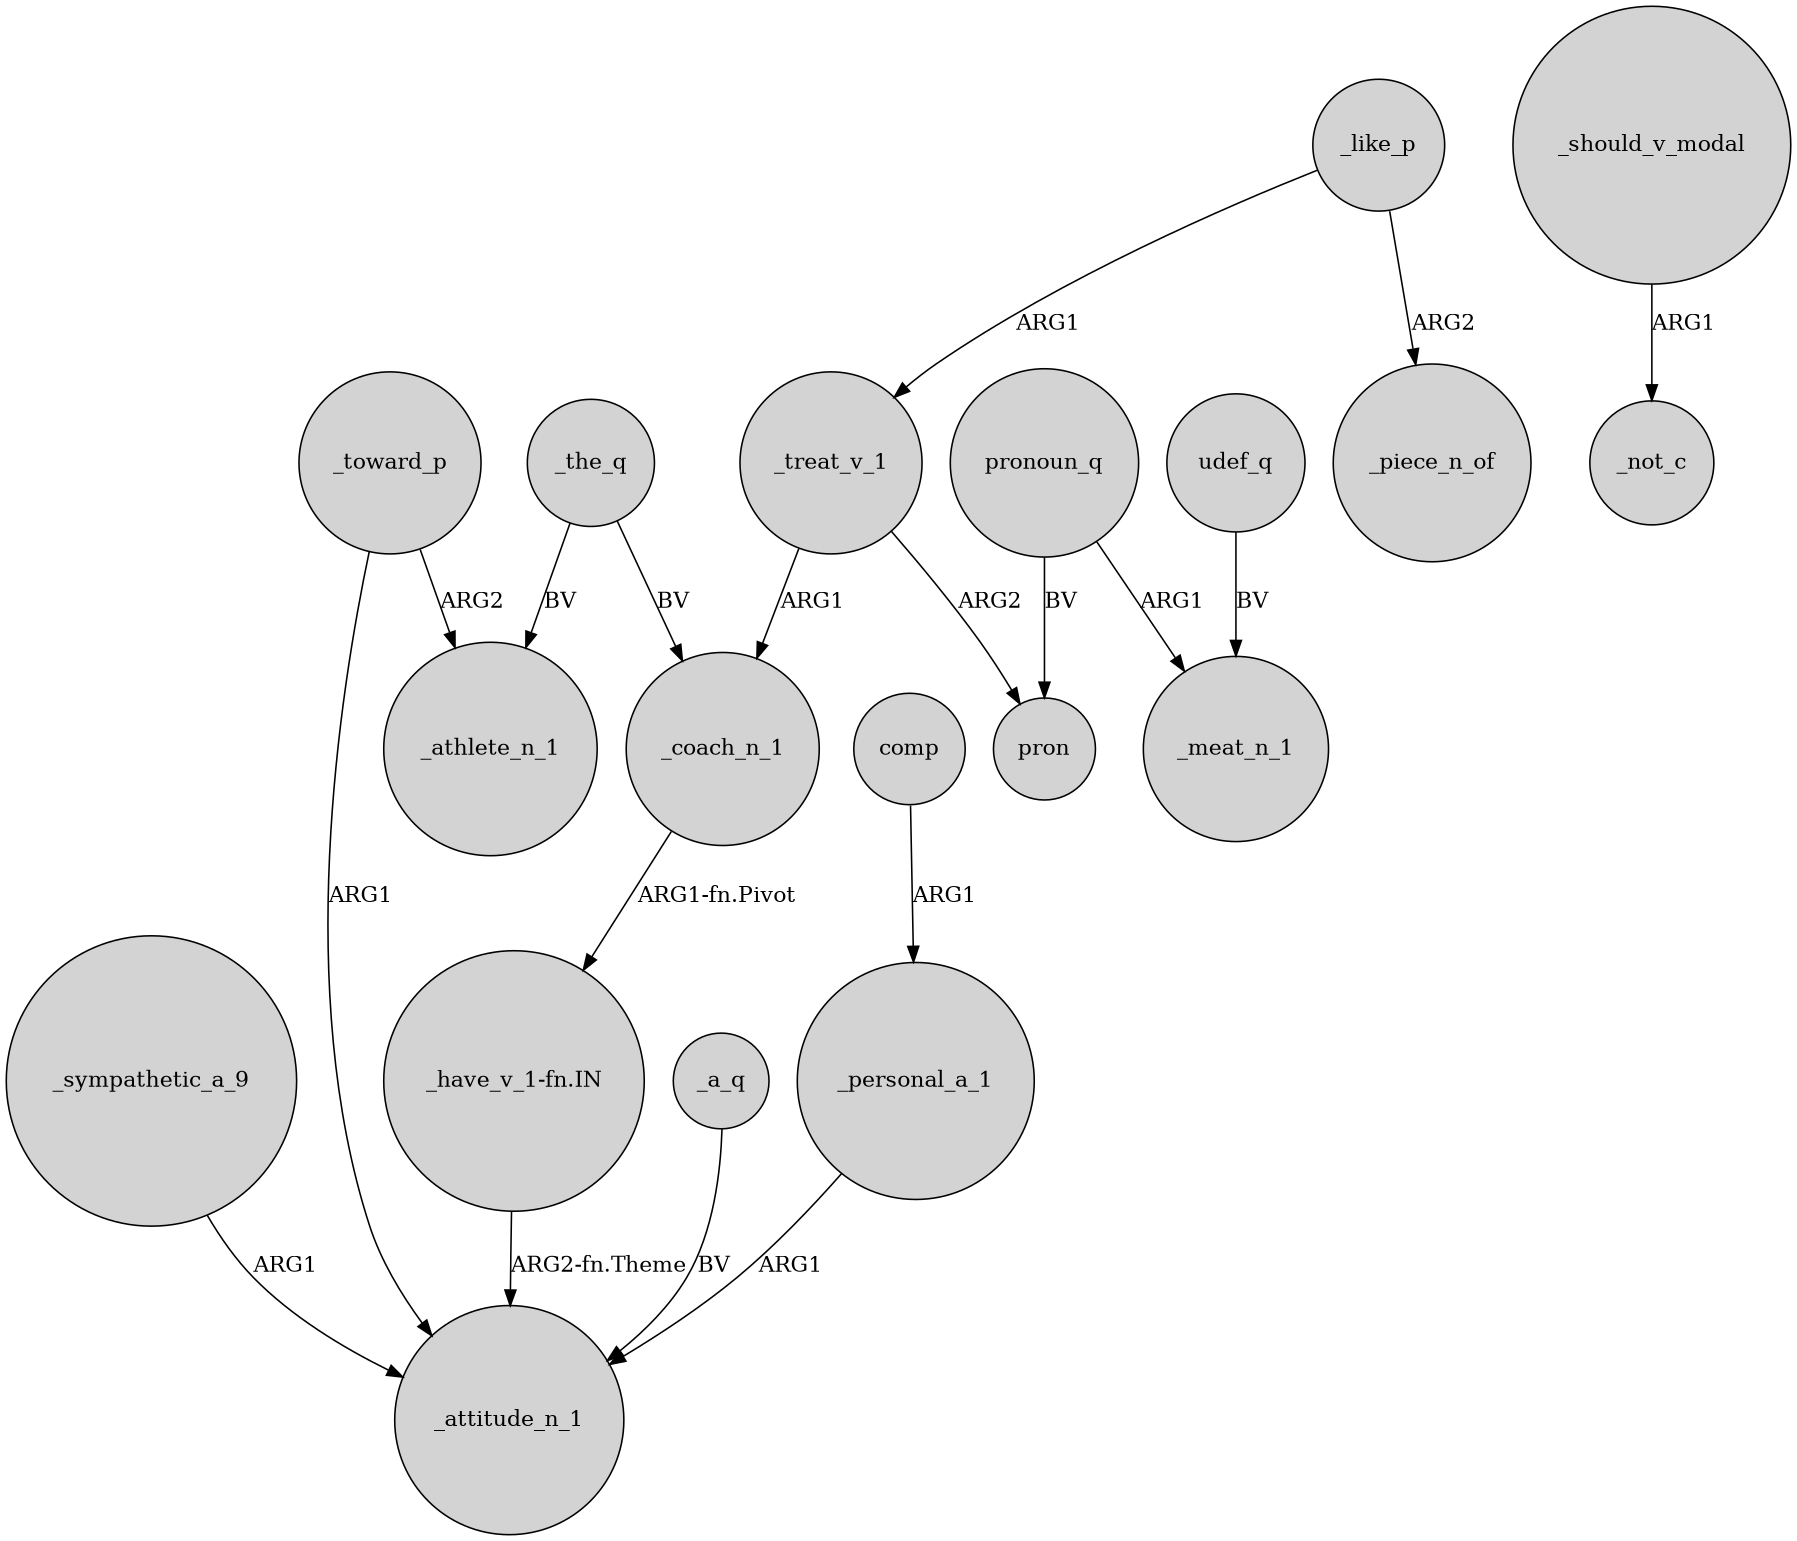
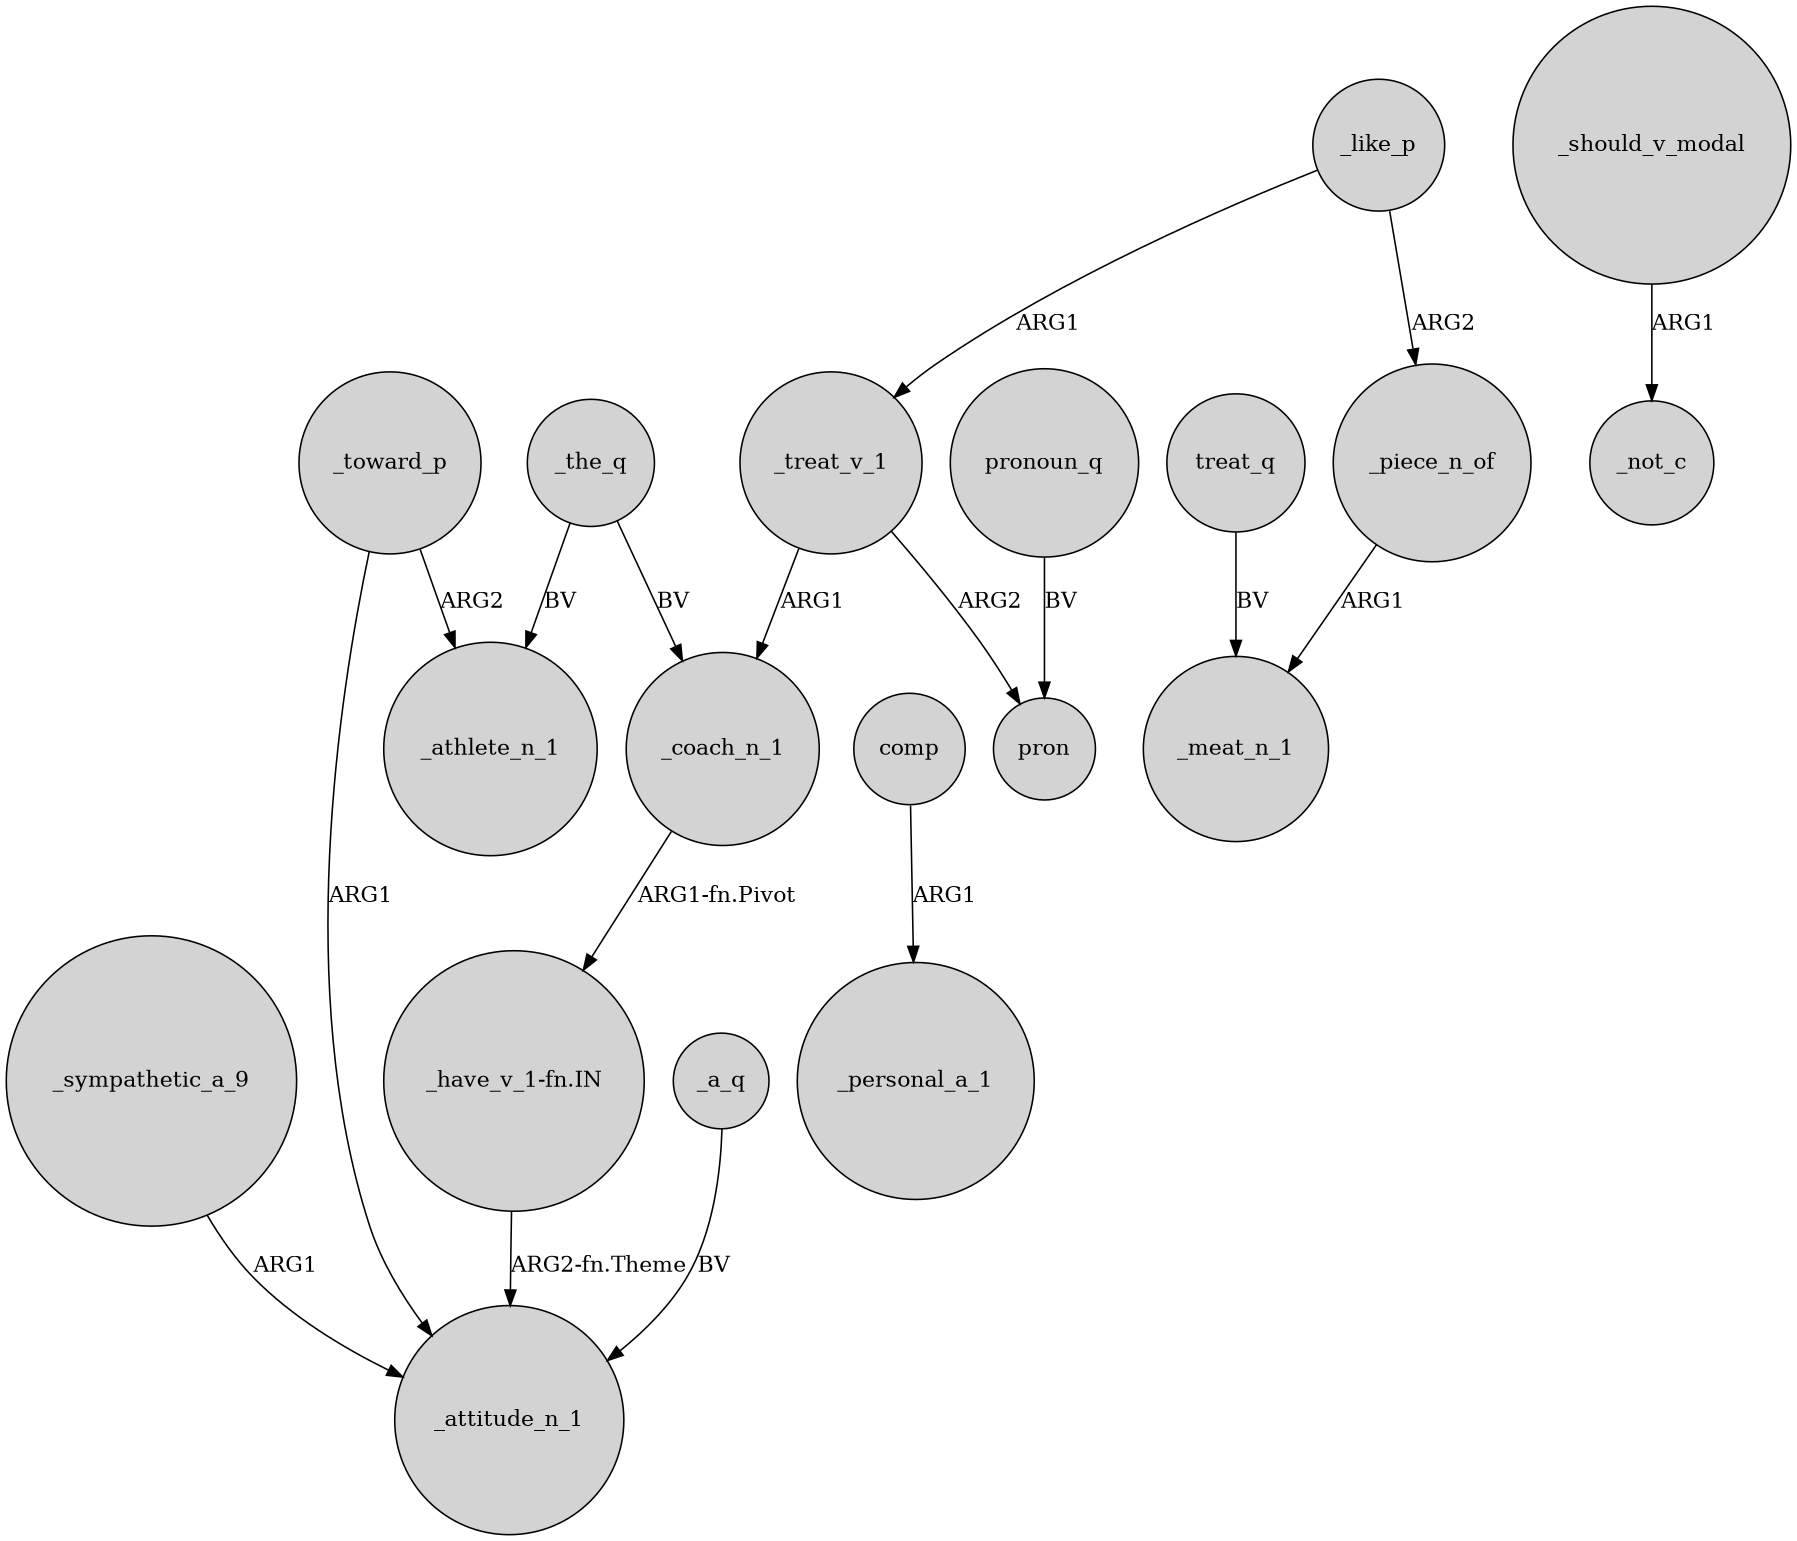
(1236, 463) -> (1236, 463)
(1136, 600) -> (1337, 602)
(741, 1274) -> none
